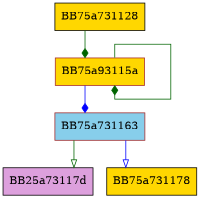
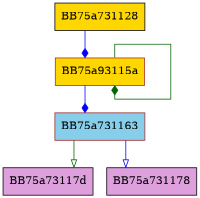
(85, 40) -> (85, 40)
(48, 181) -> (48, 181)
(152, 181) -> (152, 181)
